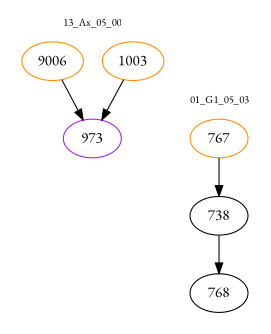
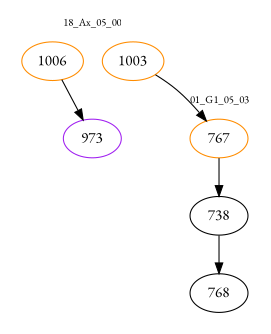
(93, 23) -> (93, 23)
(53, 61) -> (53, 61)
(115, 95) -> (188, 101)
